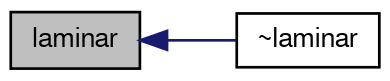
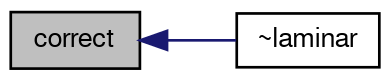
(75, 40) -> (75, 40)
